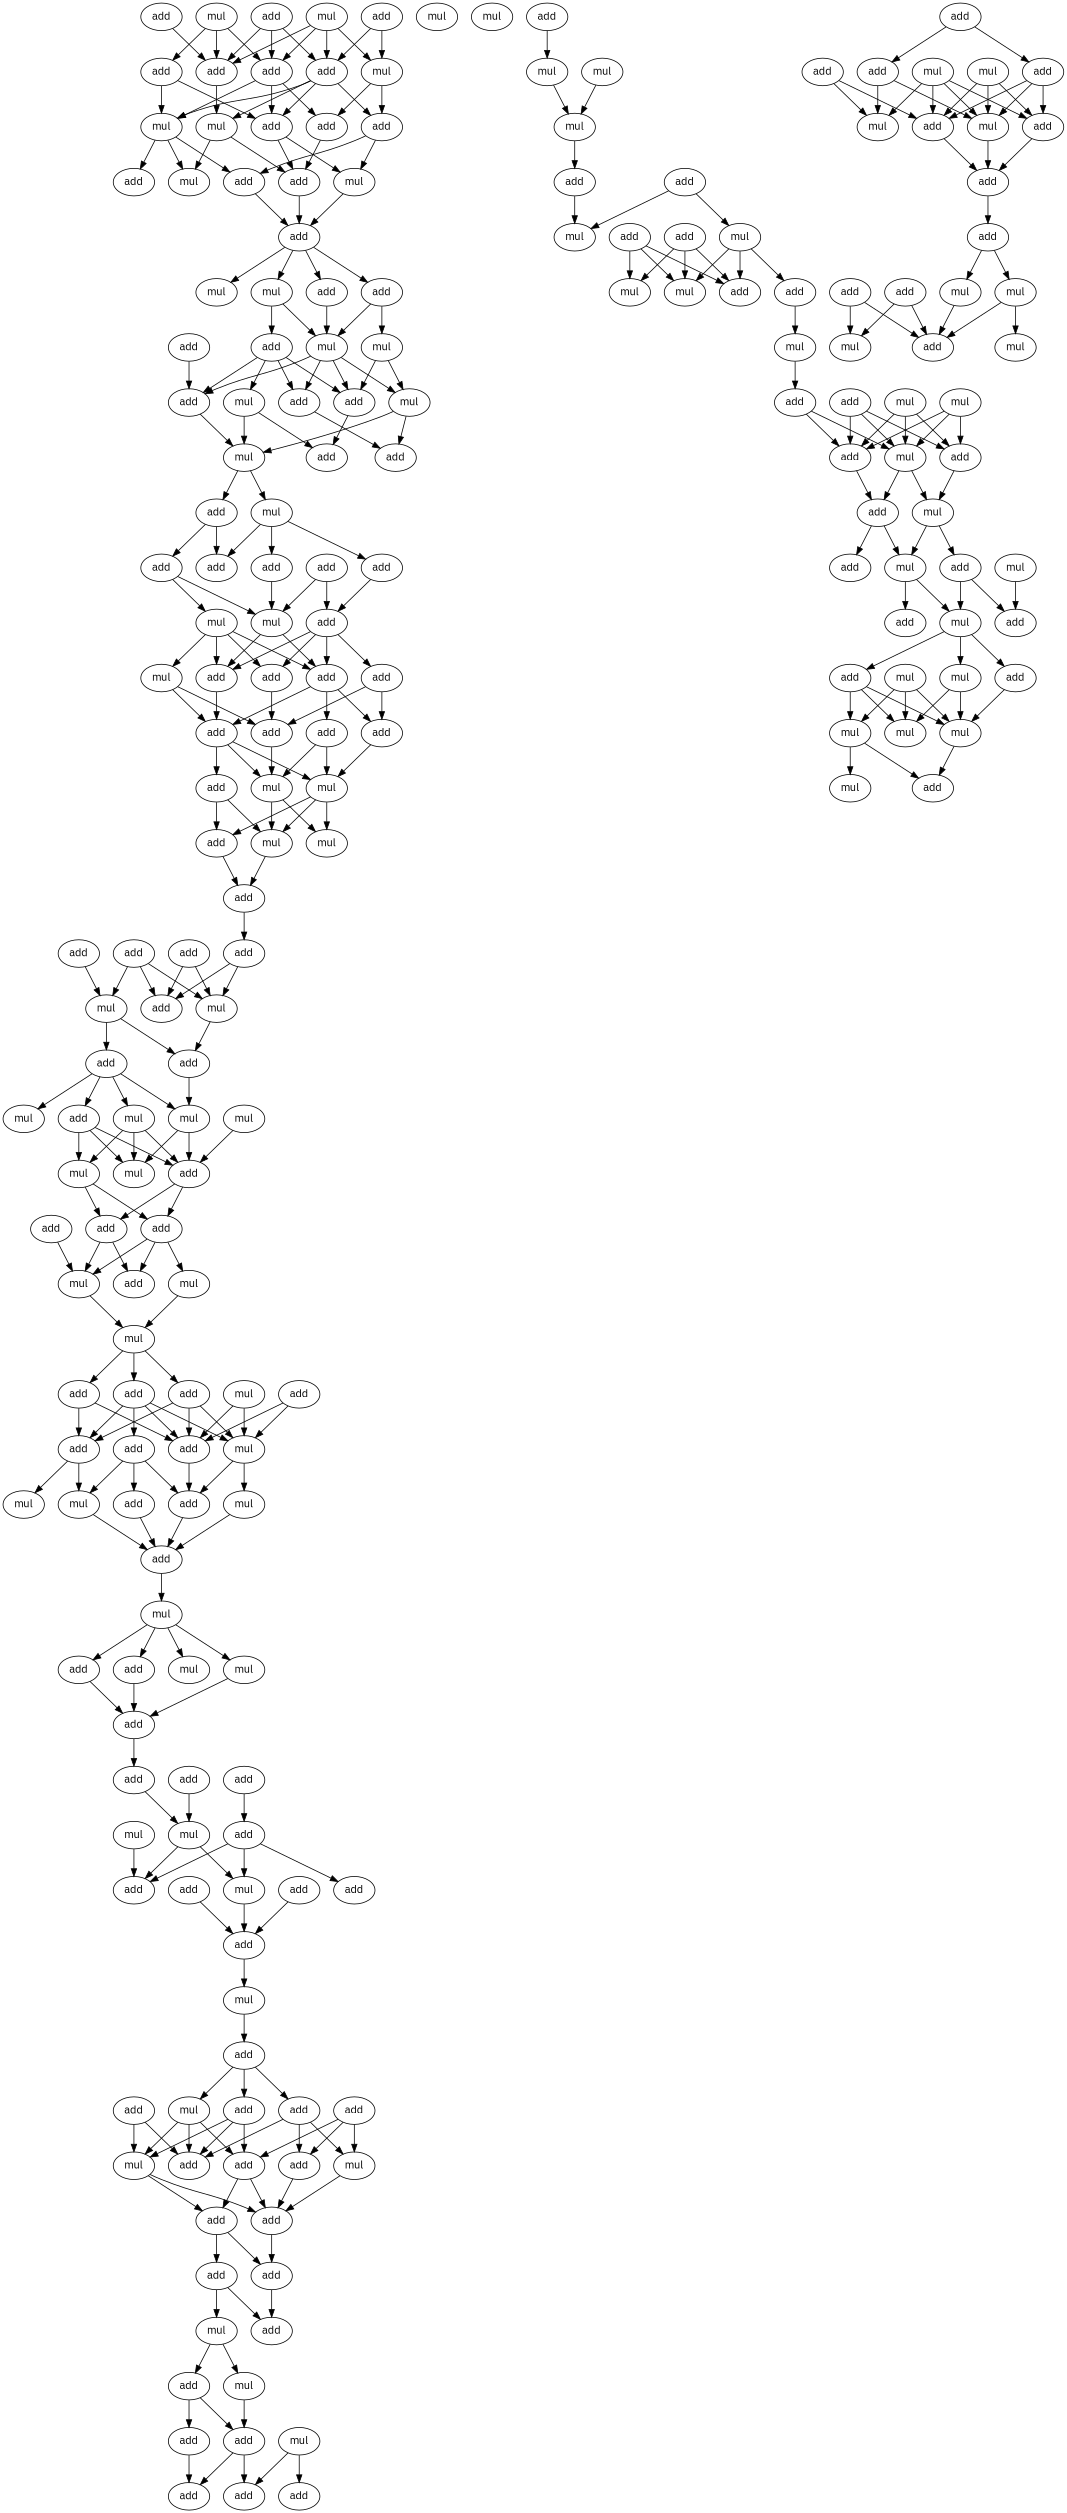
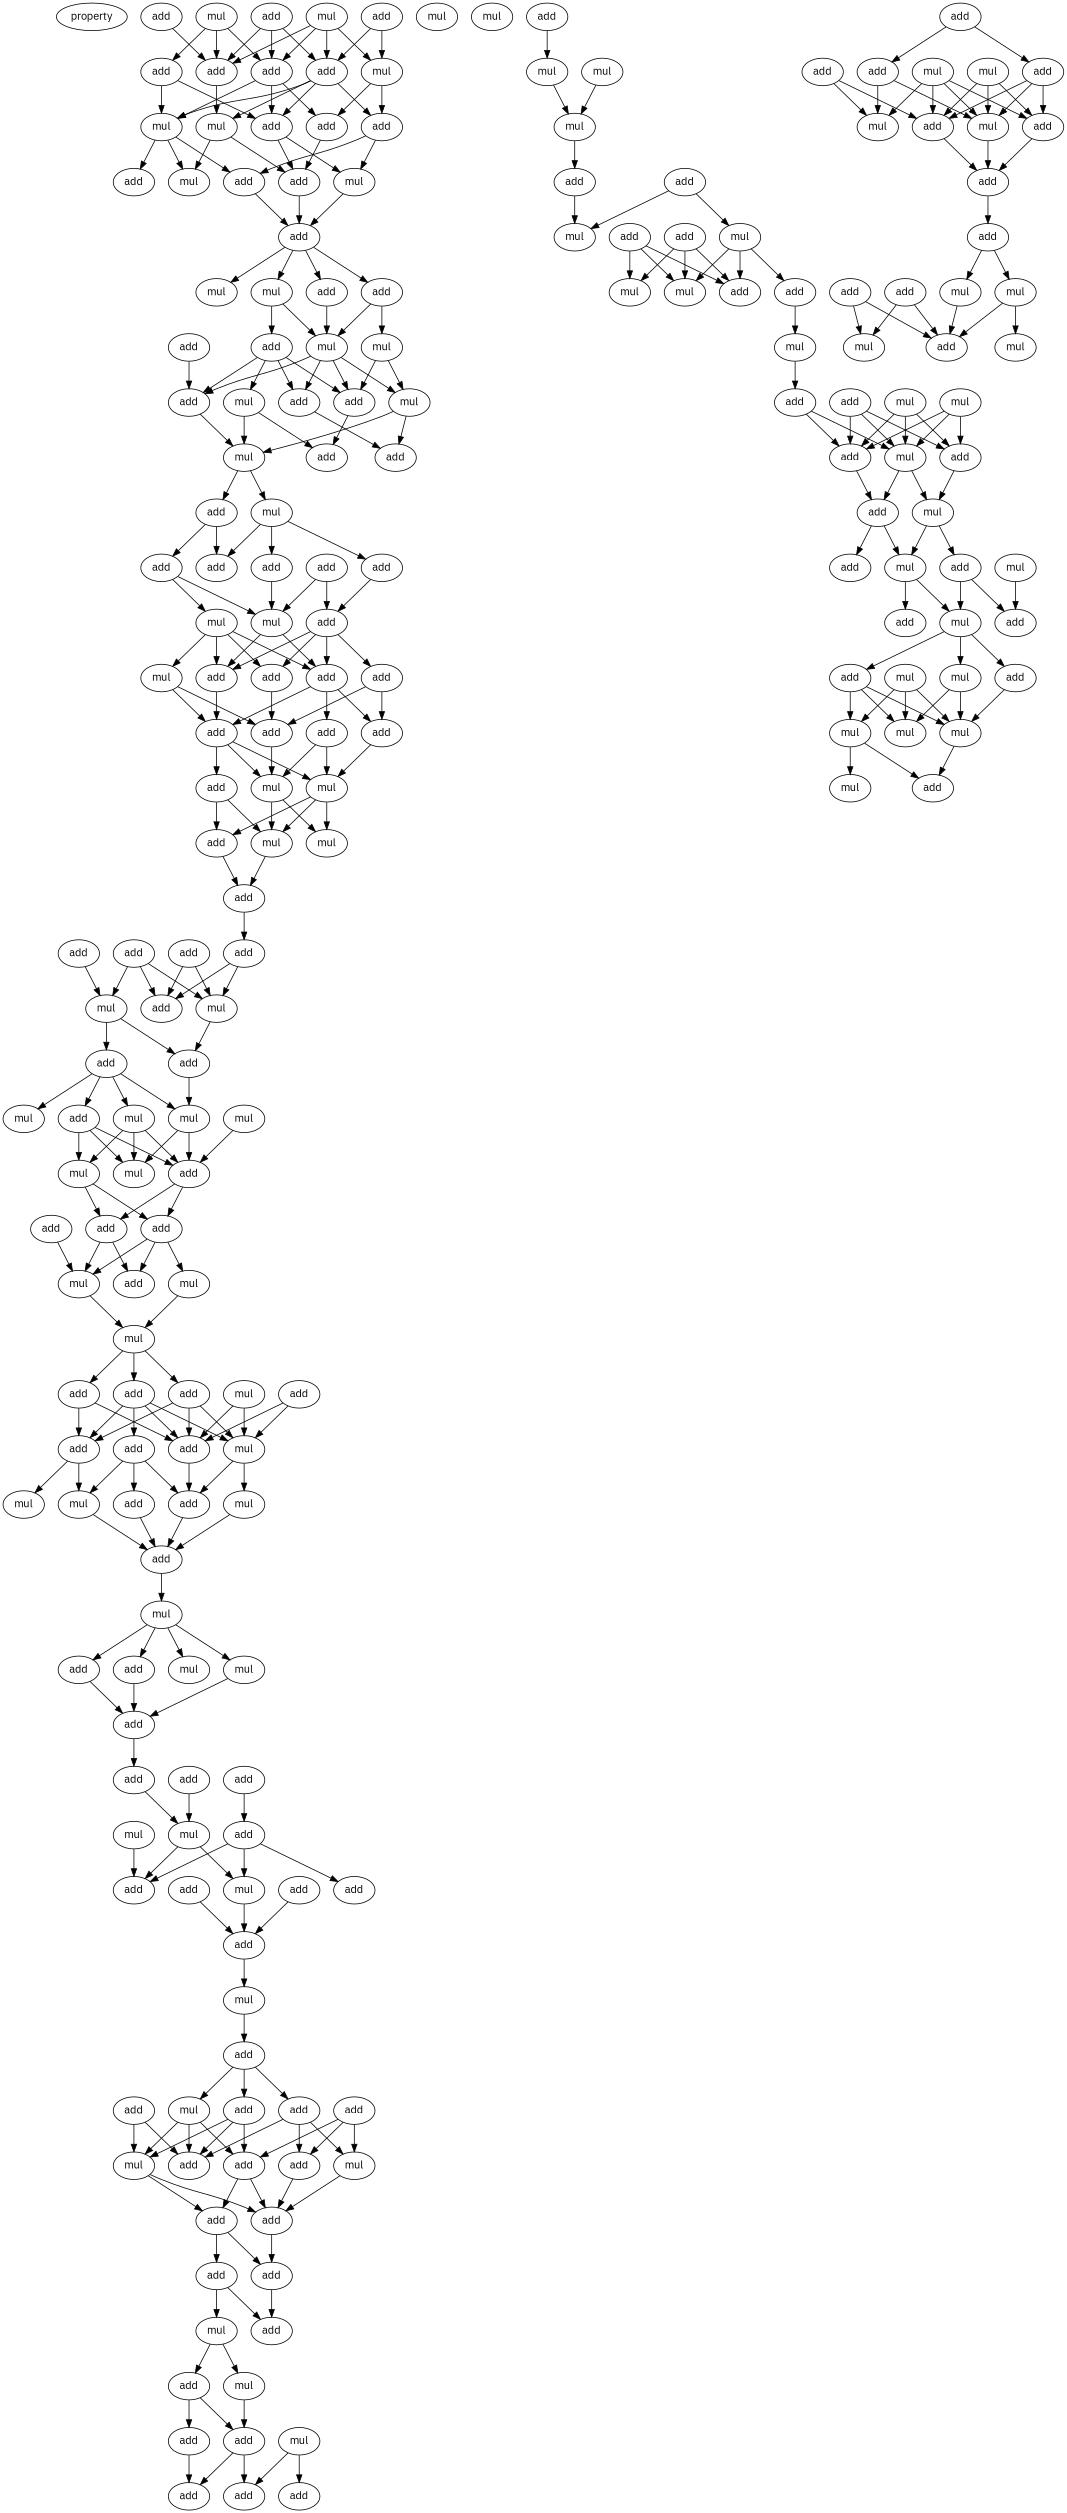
none -> (92, 17)
